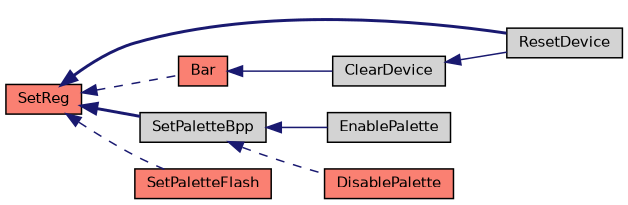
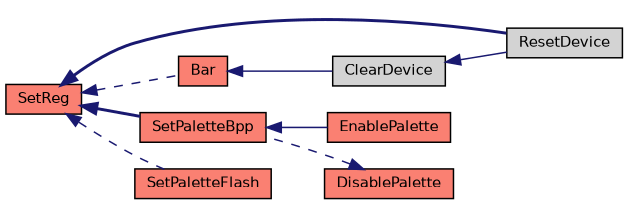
(203, 127) -> (203, 127)
(389, 127) -> (389, 127)
(283, 162) -> (309, 150)
